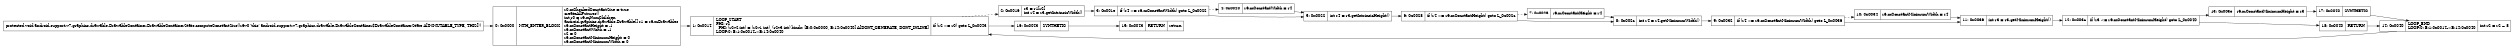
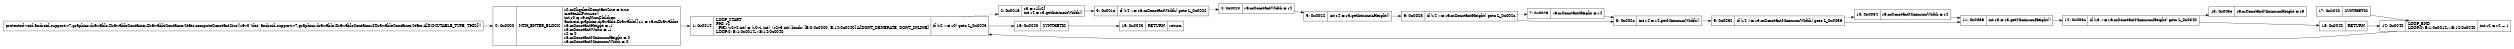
(2310, 11) -> none
(1255, 17) -> none
(2494, 26) -> (2494, 26)
